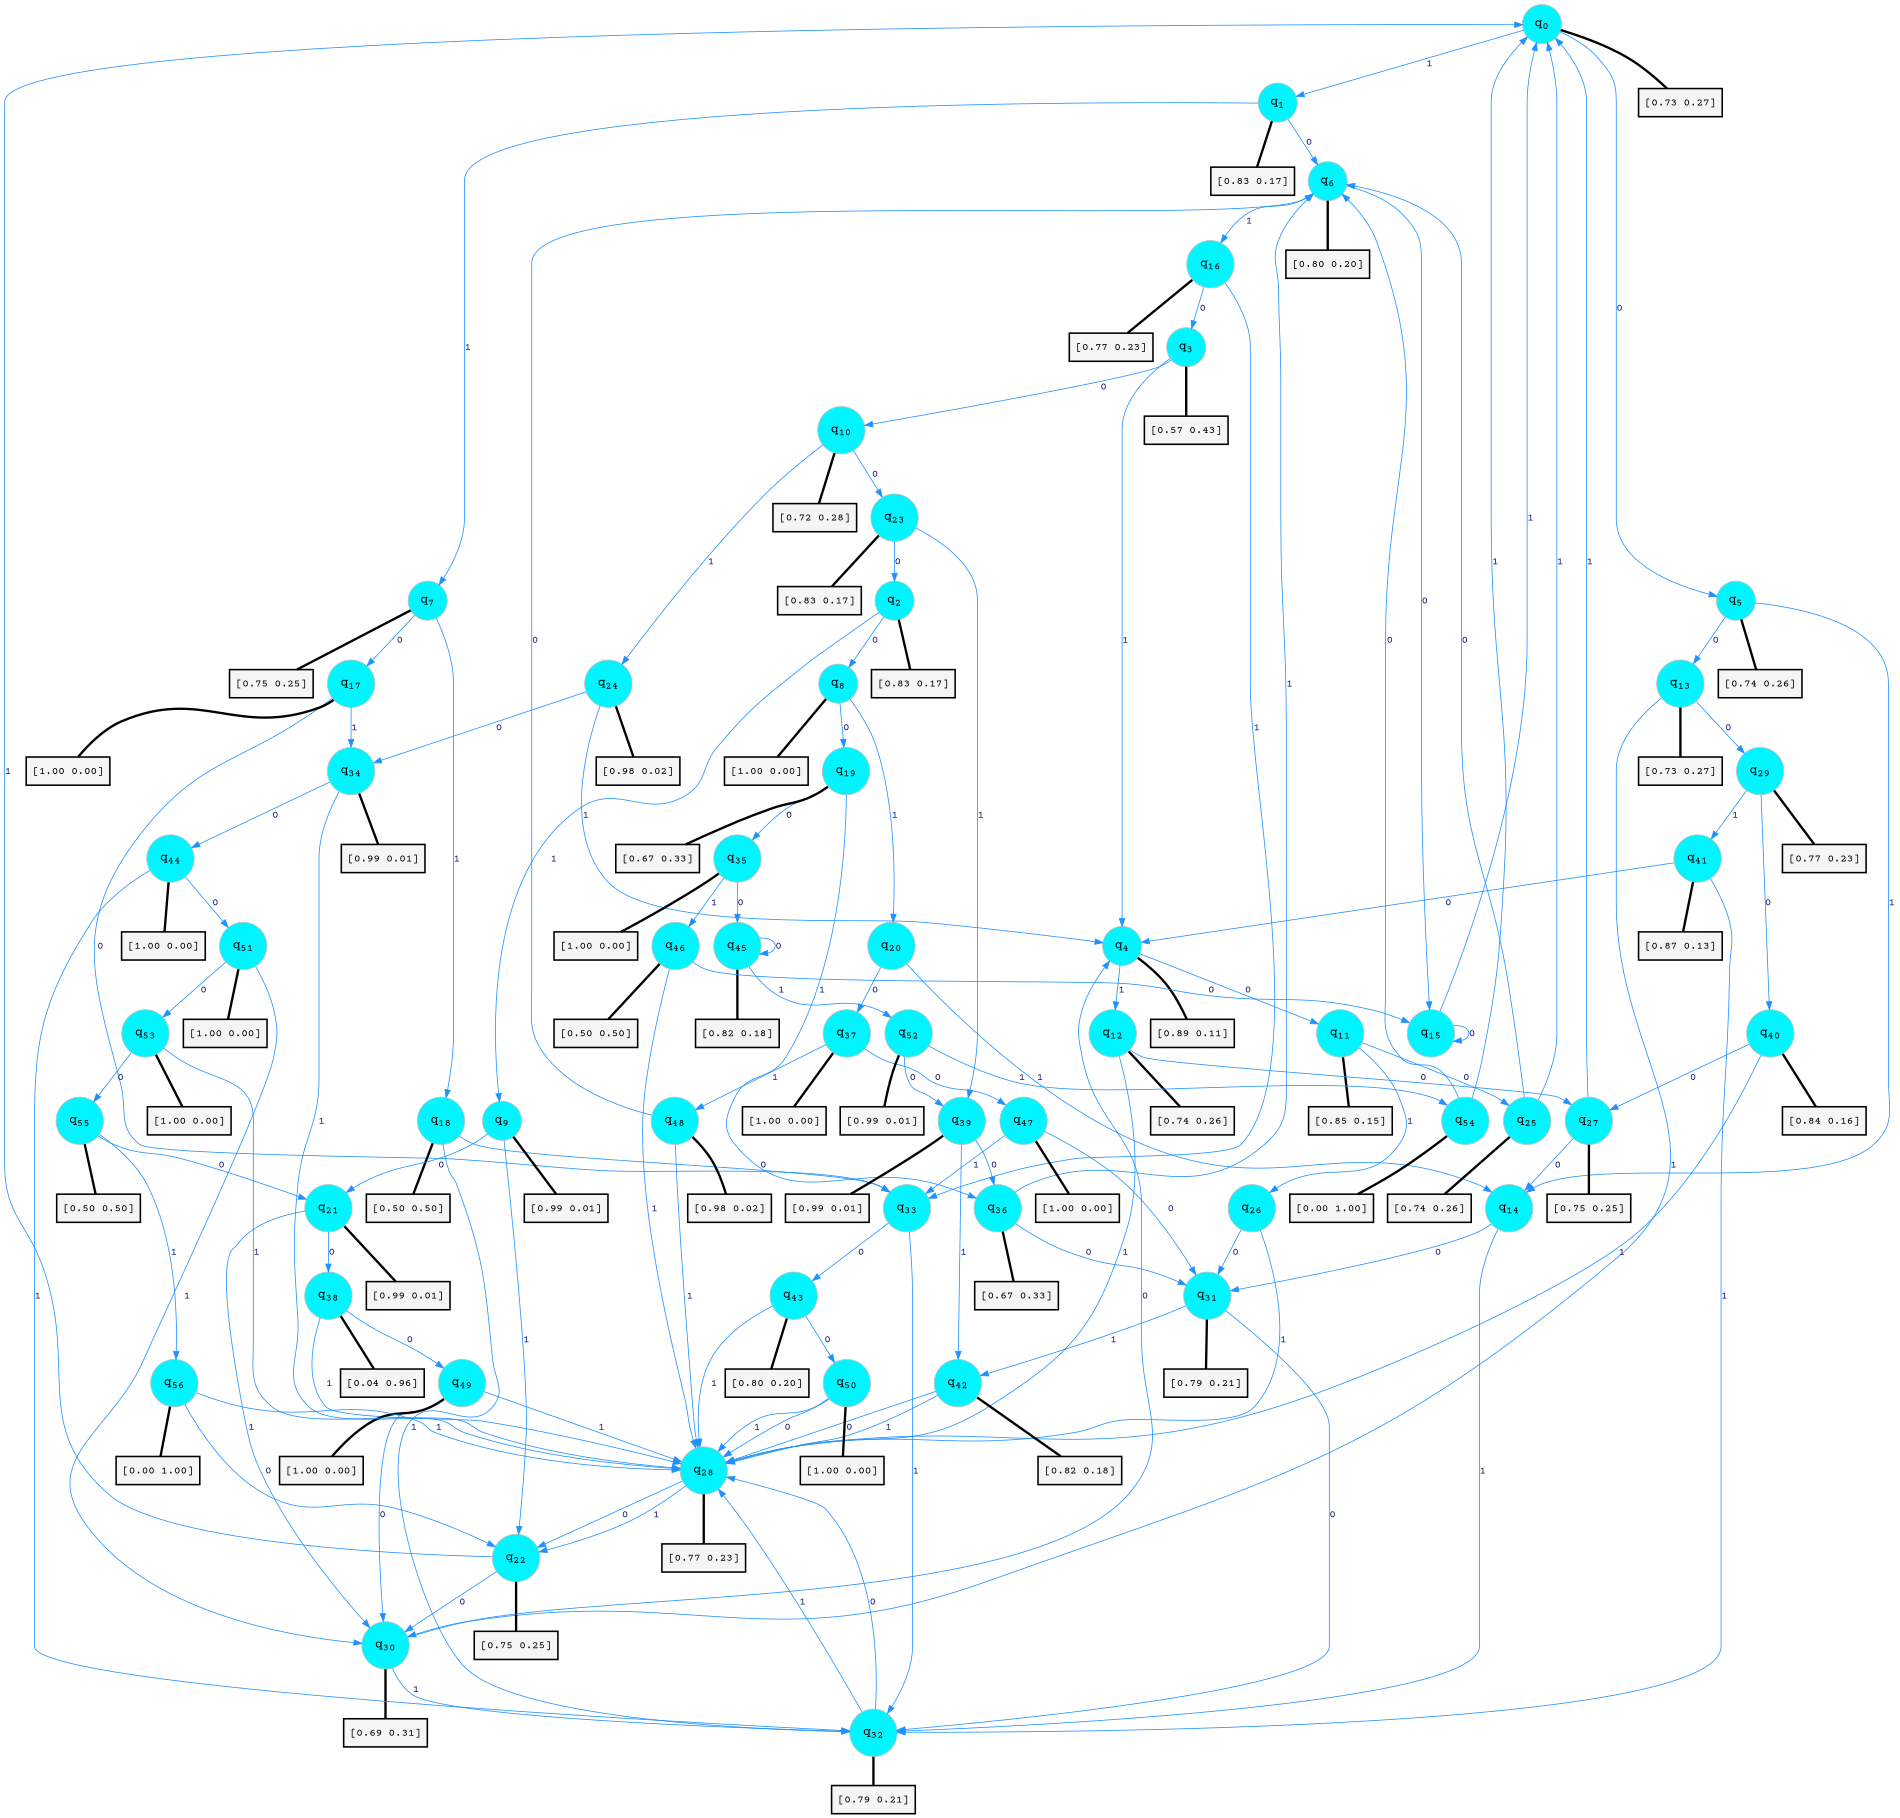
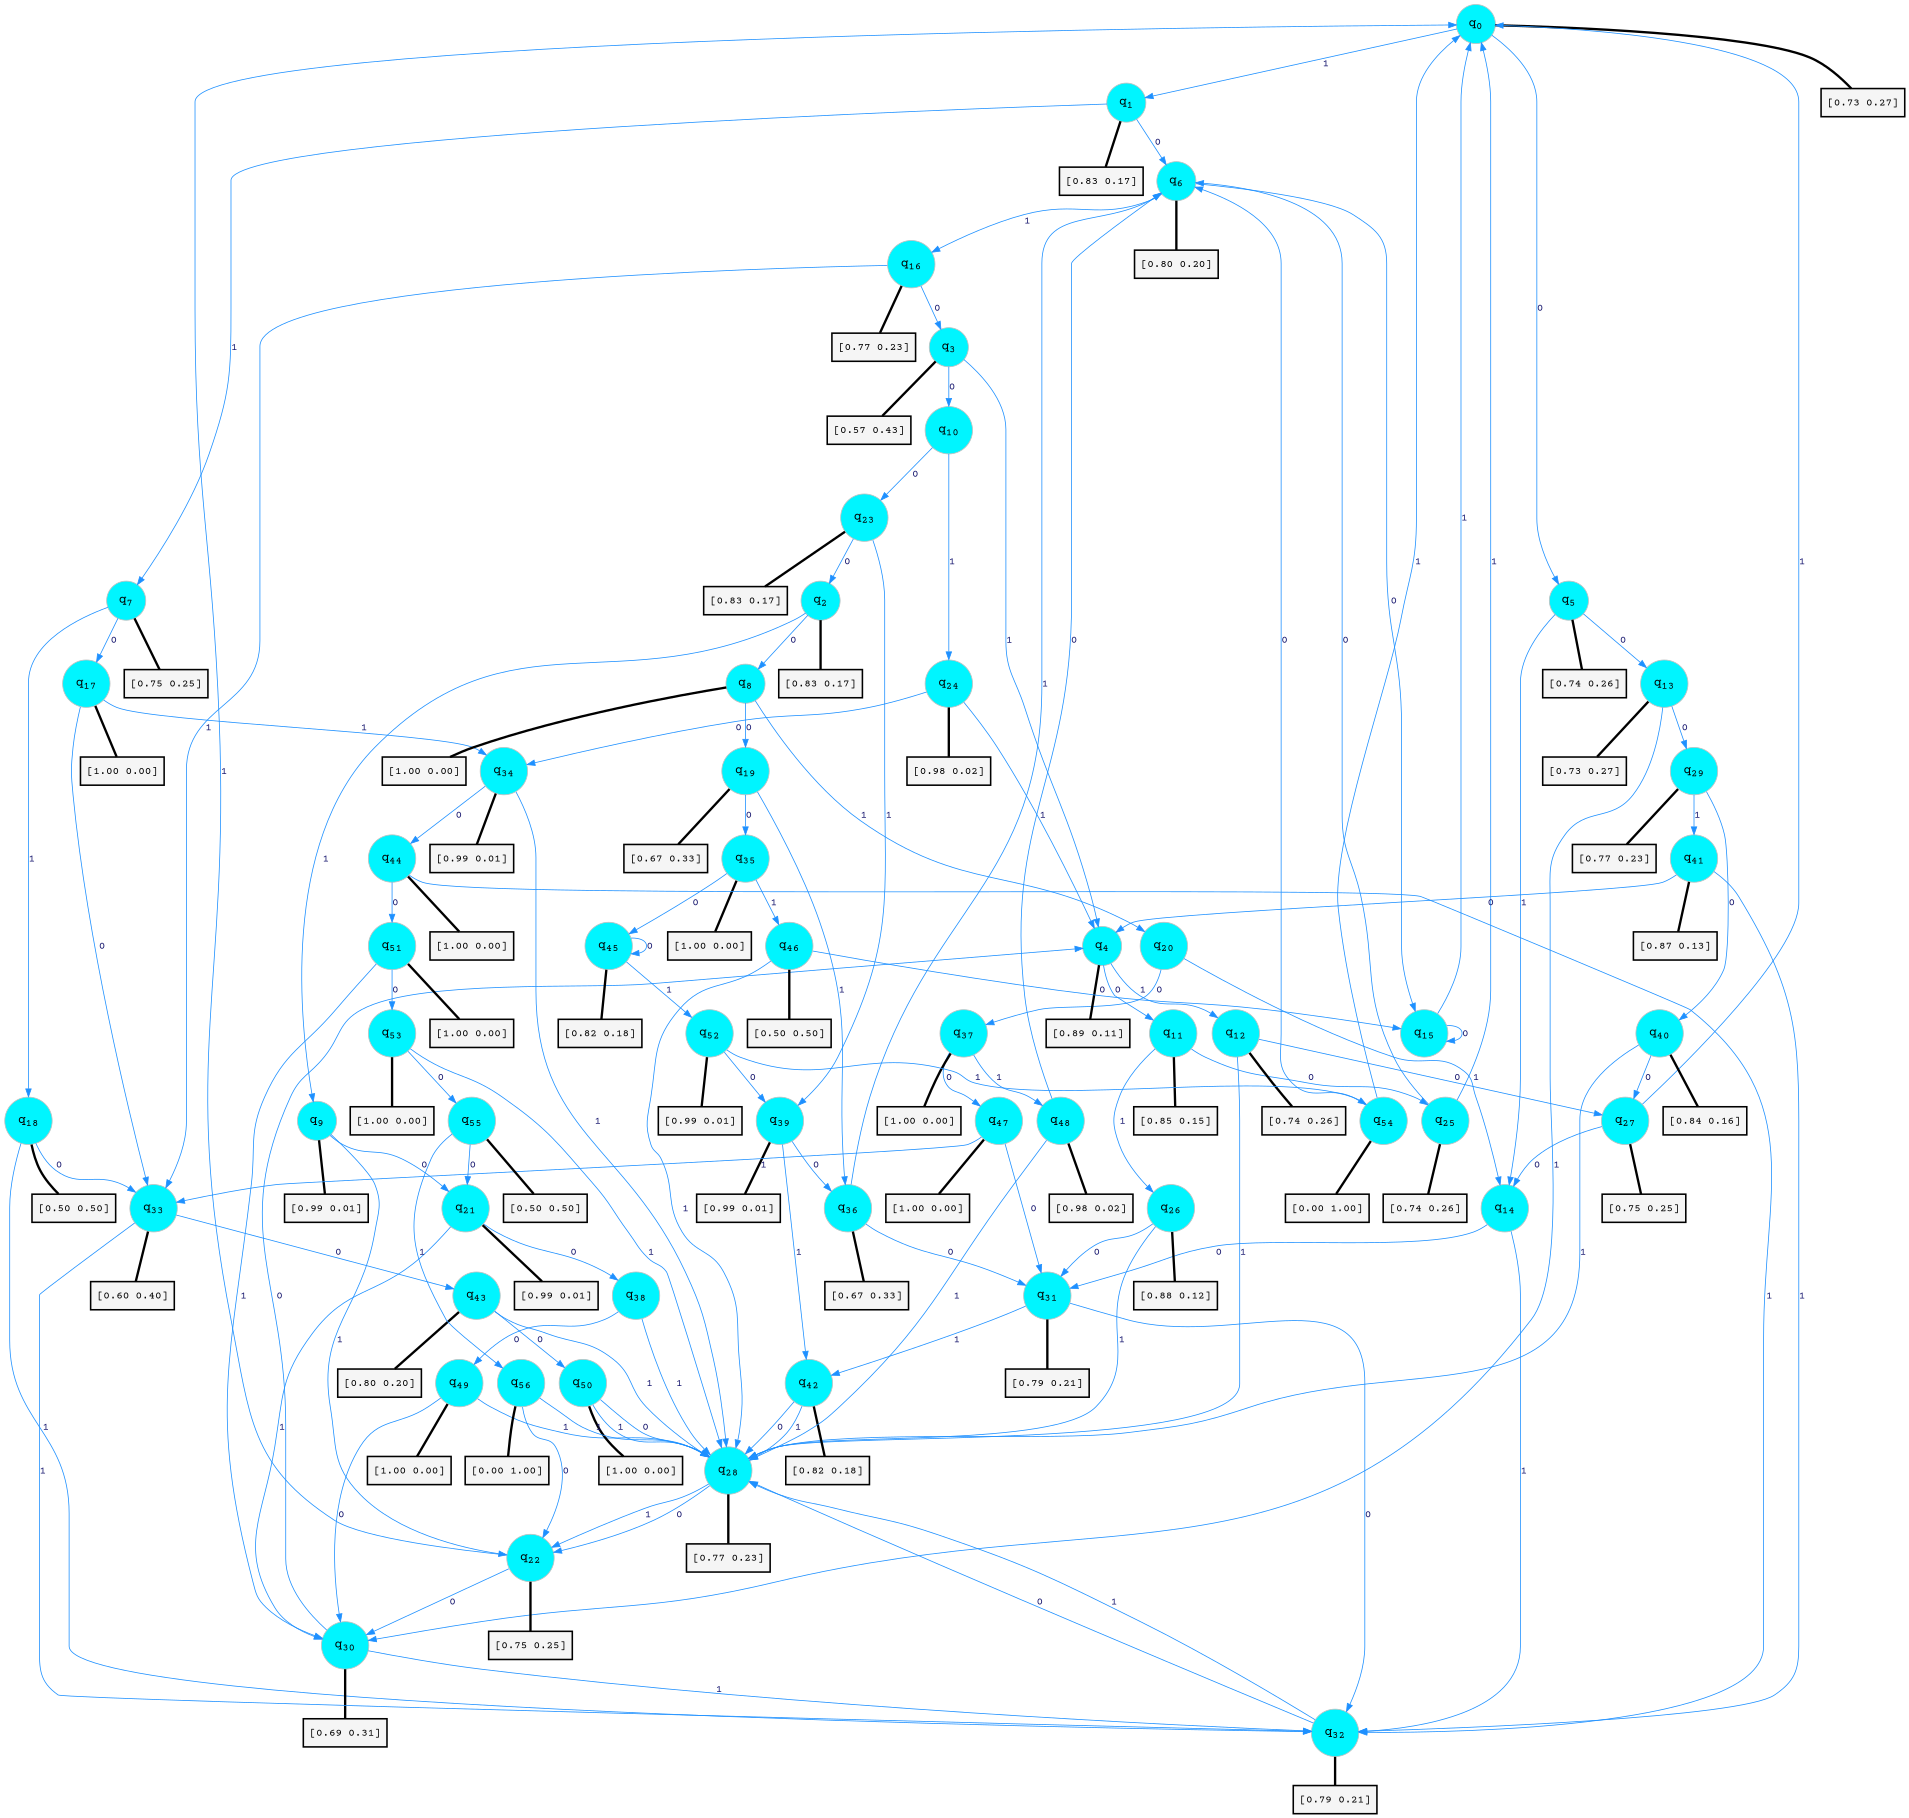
(815, 518) -> none
none -> (132, 1296)
none -> (1176, 1296)
(382, 1383) -> none
